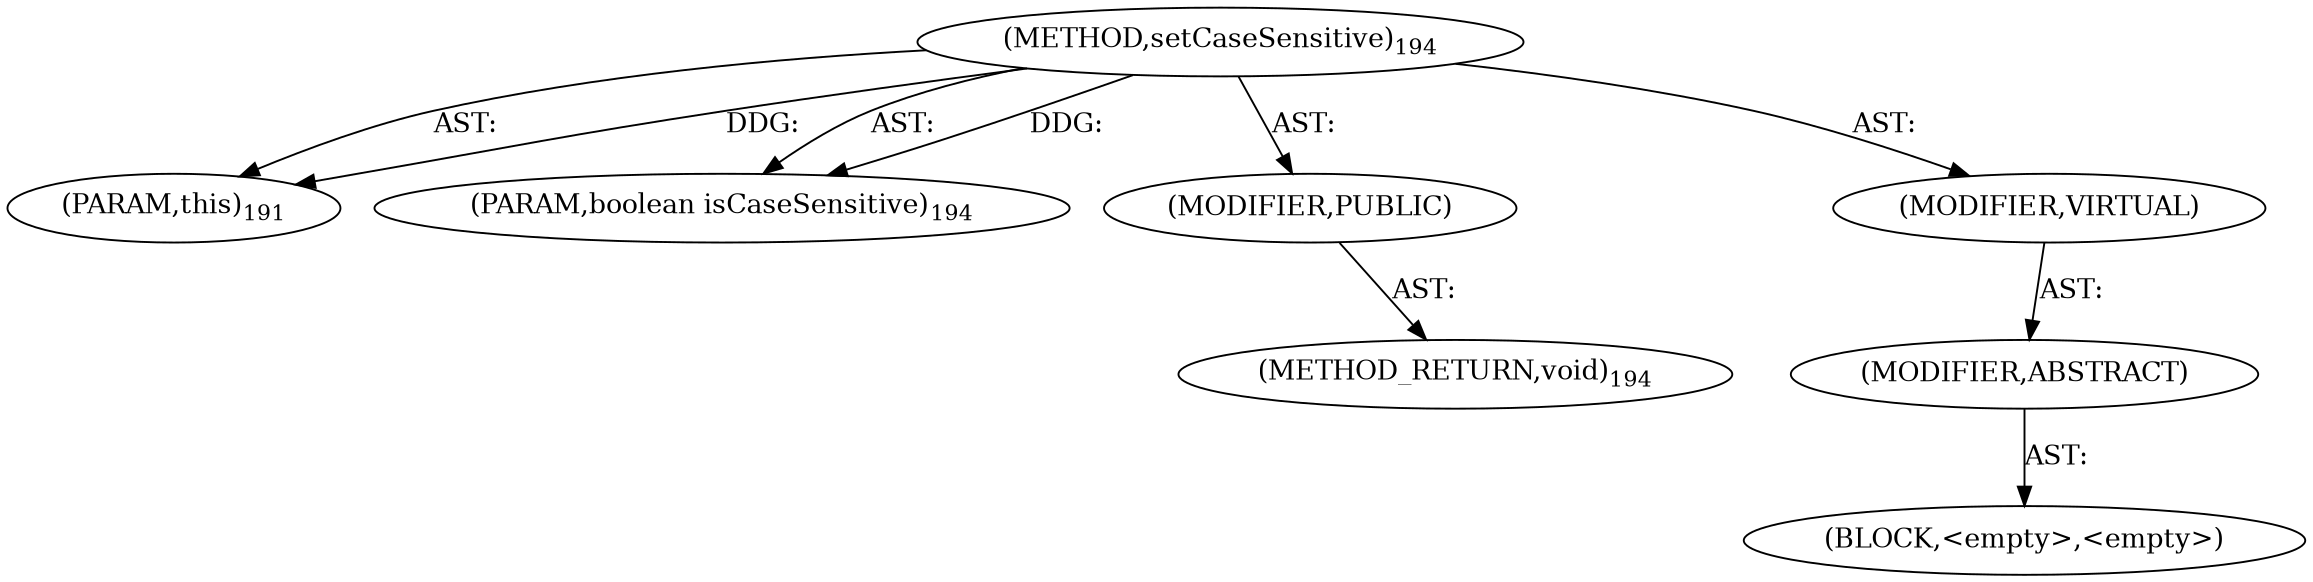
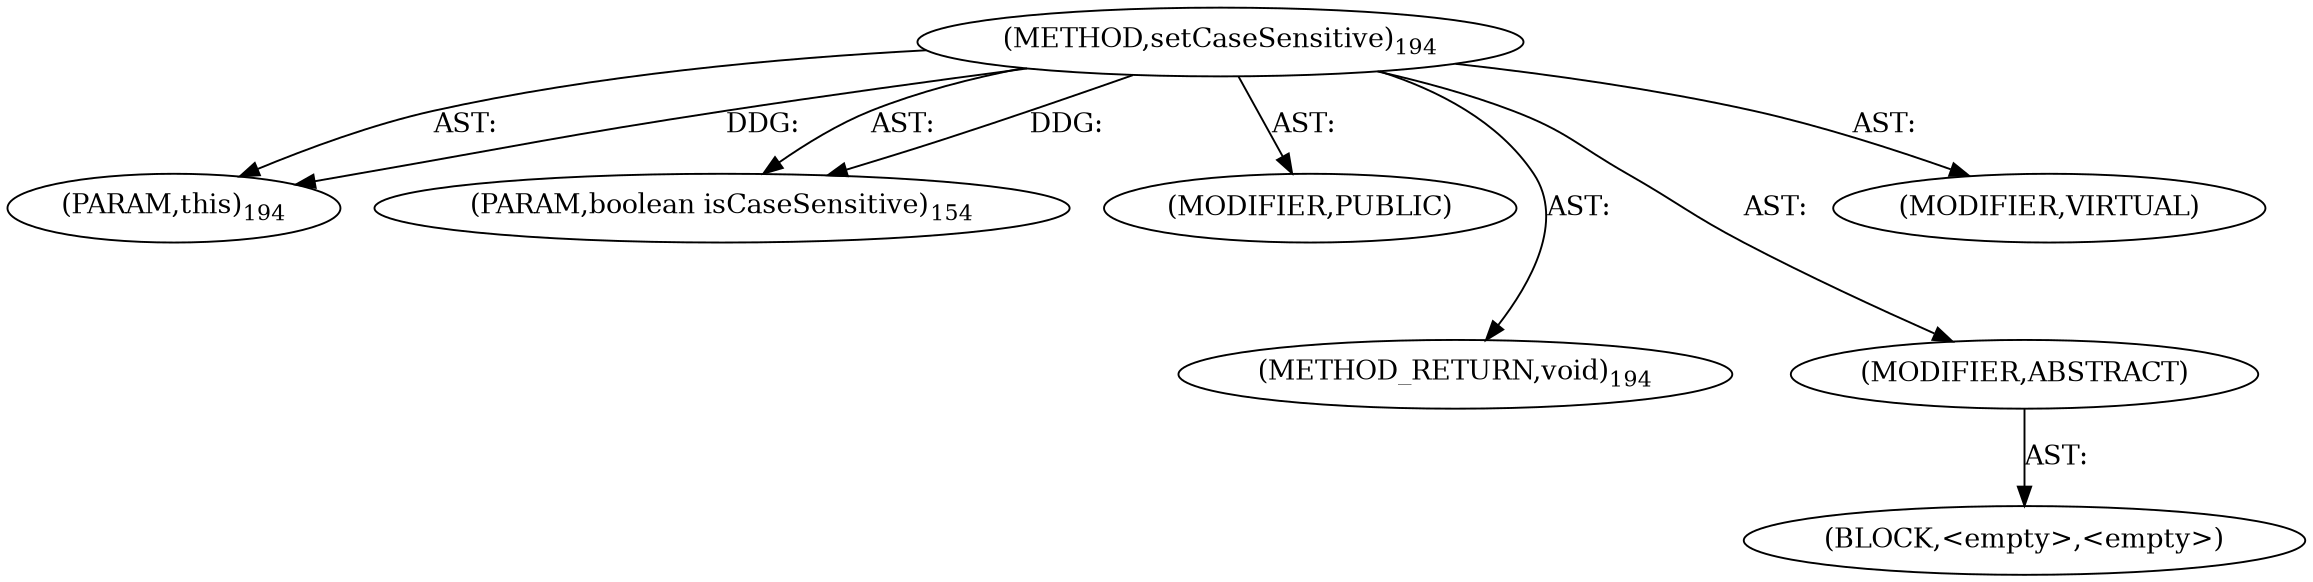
(265, 205) -> (265, 205)
(952, 205) -> (952, 205)
(2038, 282) -> (1659, 193)
(1376, 284) -> (1527, 165)
